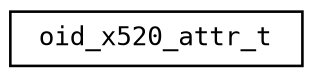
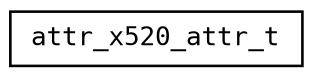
(156, 39) -> (156, 39)
